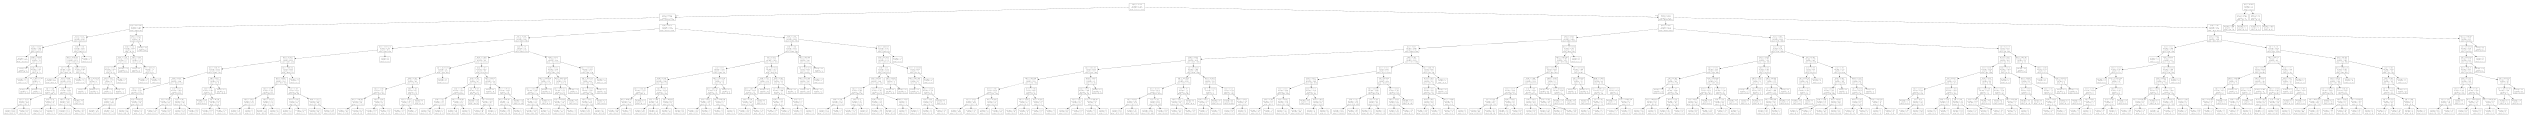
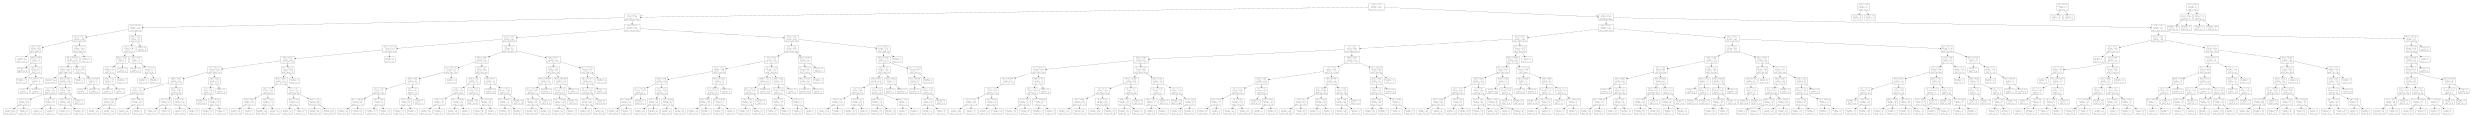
(1031, 91) -> none
